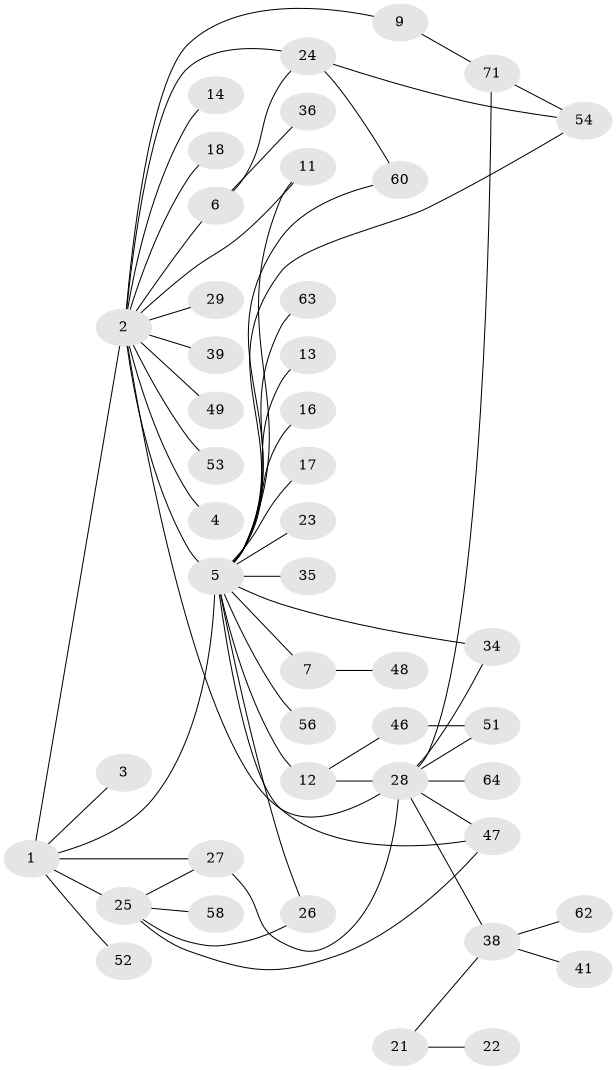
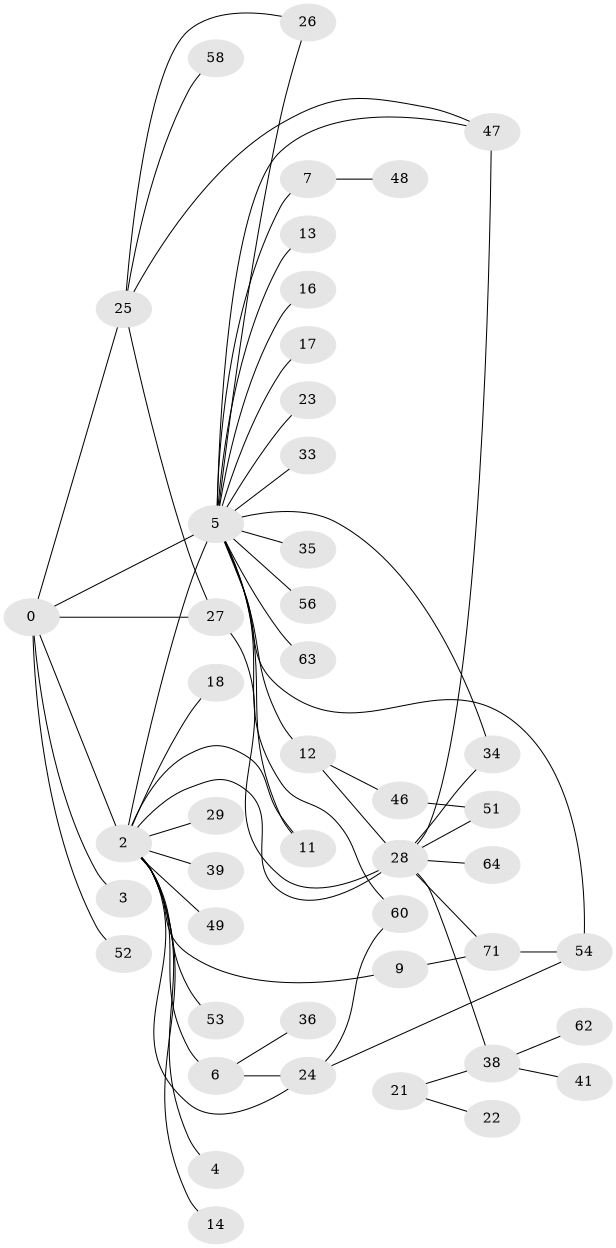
none -> (308, 456)
(32, 859) -> (32, 617)
